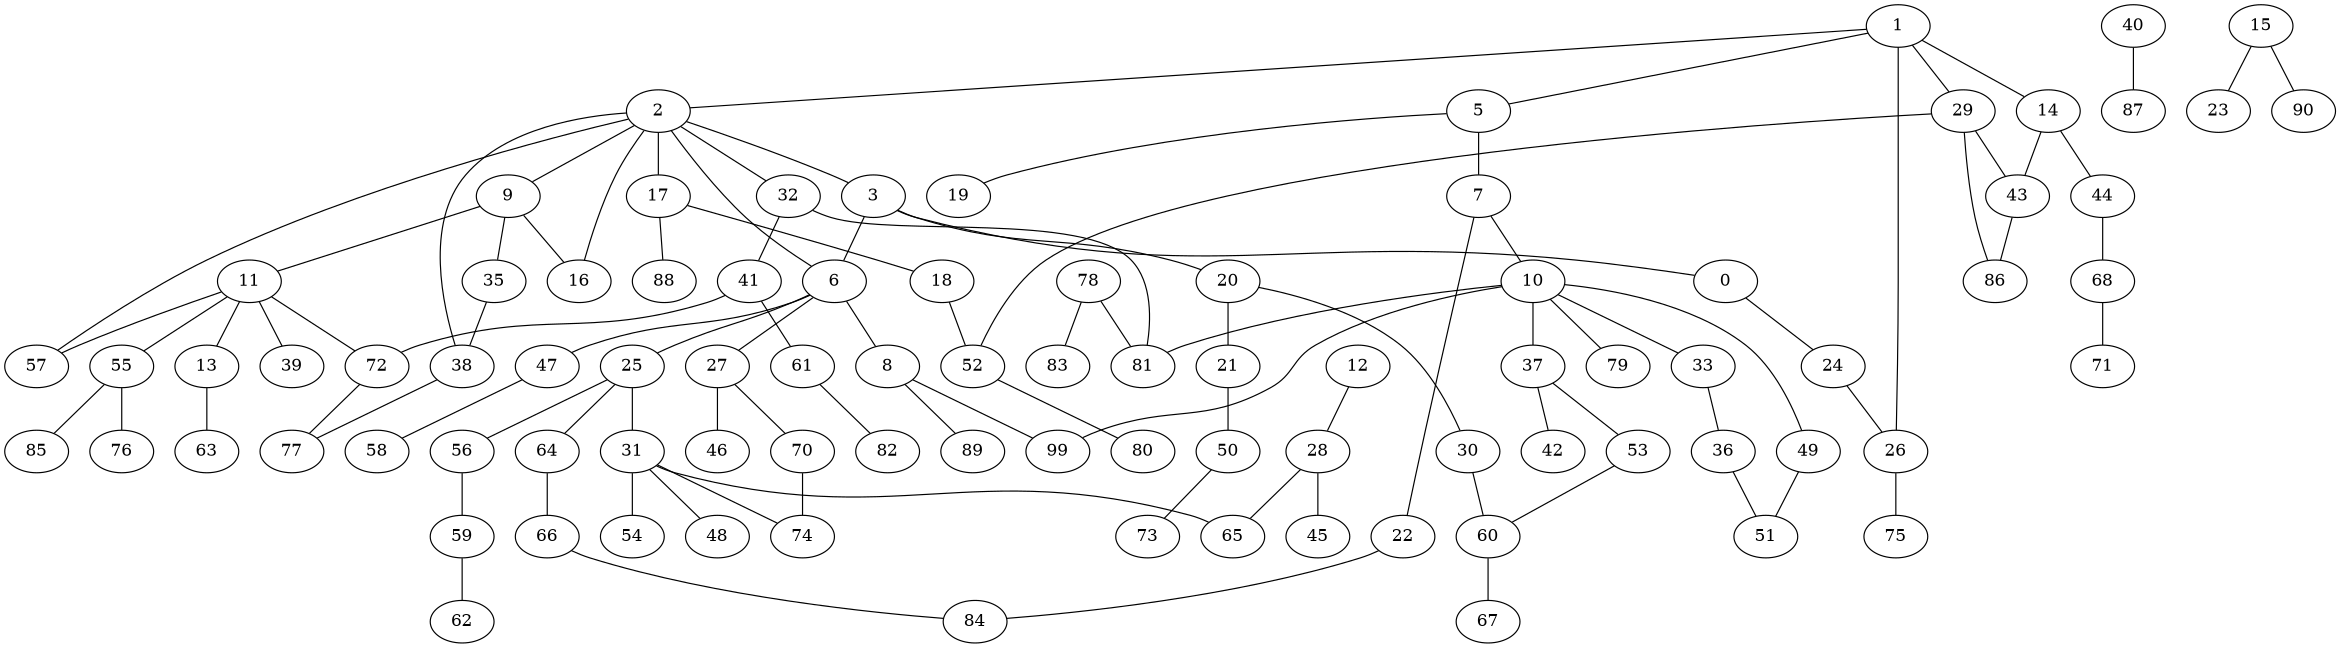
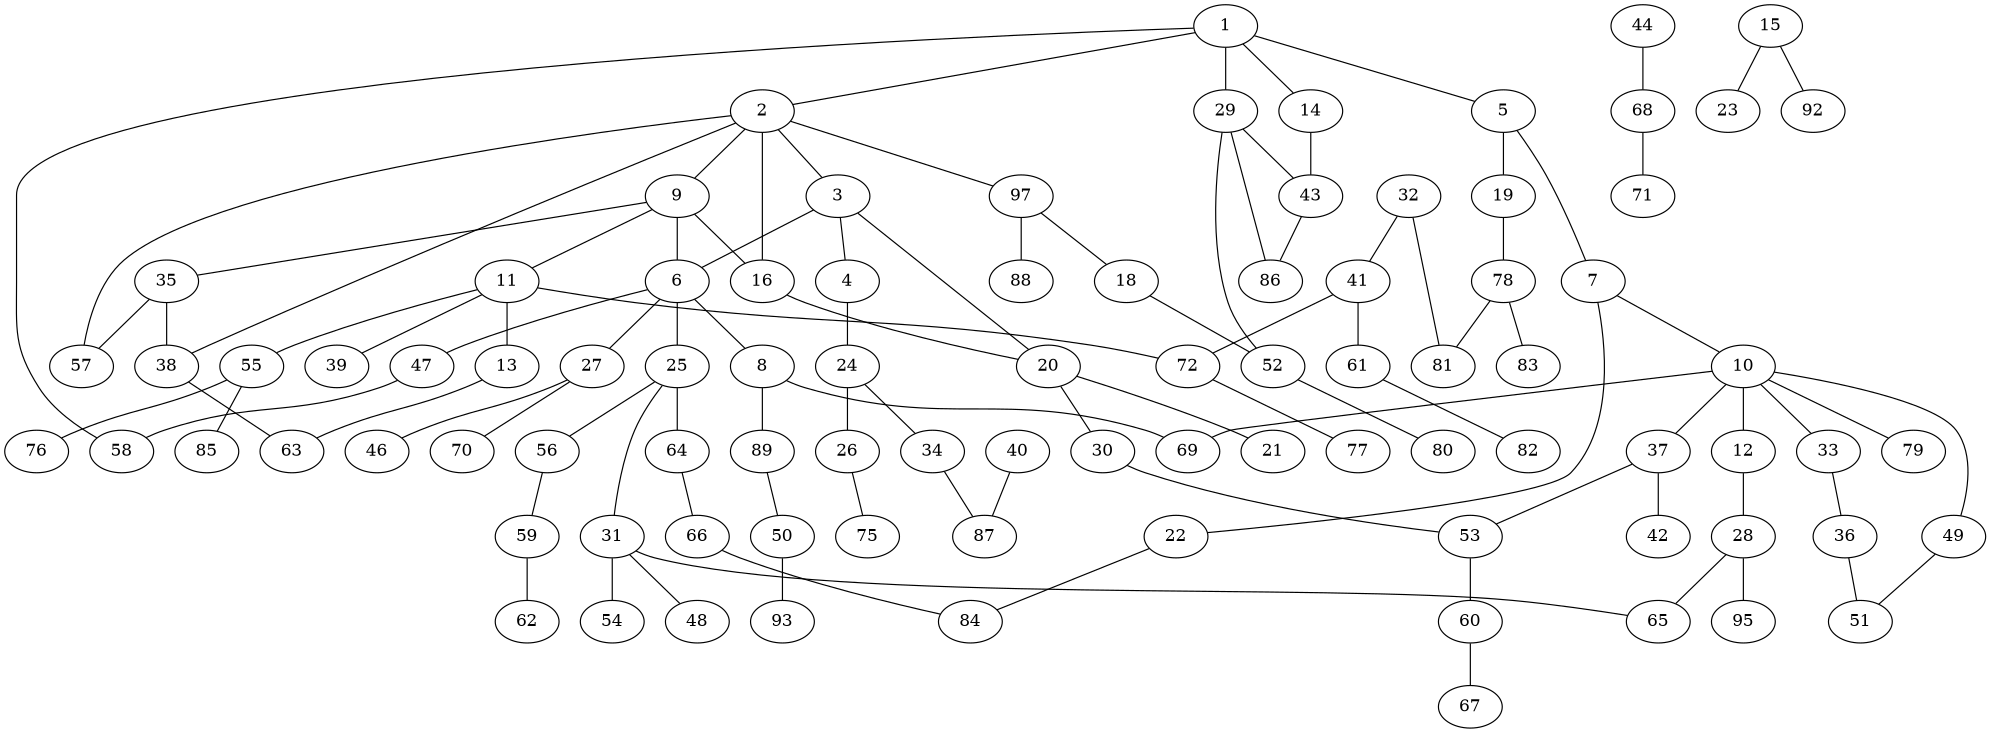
(2304, 111) -> (1813, 111)
(723, 154) -> none
(2076, 154) -> none
(658, 196) -> (1021, 196)
(734, 206) -> (677, 239)
none -> (1503, 239)
(1898, 239) -> (456, 77)
(1726, 281) -> (847, 281)
(1349, 306) -> (1743, 409)
(141, 321) -> (124, 324)
none -> (901, 332)
(377, 409) -> (223, 405)
(1228, 413) -> (772, 494)
none -> (933, 452)
(1058, 452) -> (1188, 452)
(1478, 494) -> (1281, 507)
(803, 537) -> none
(1148, 537) -> (782, 622)
(1318, 537) -> (1743, 622)
